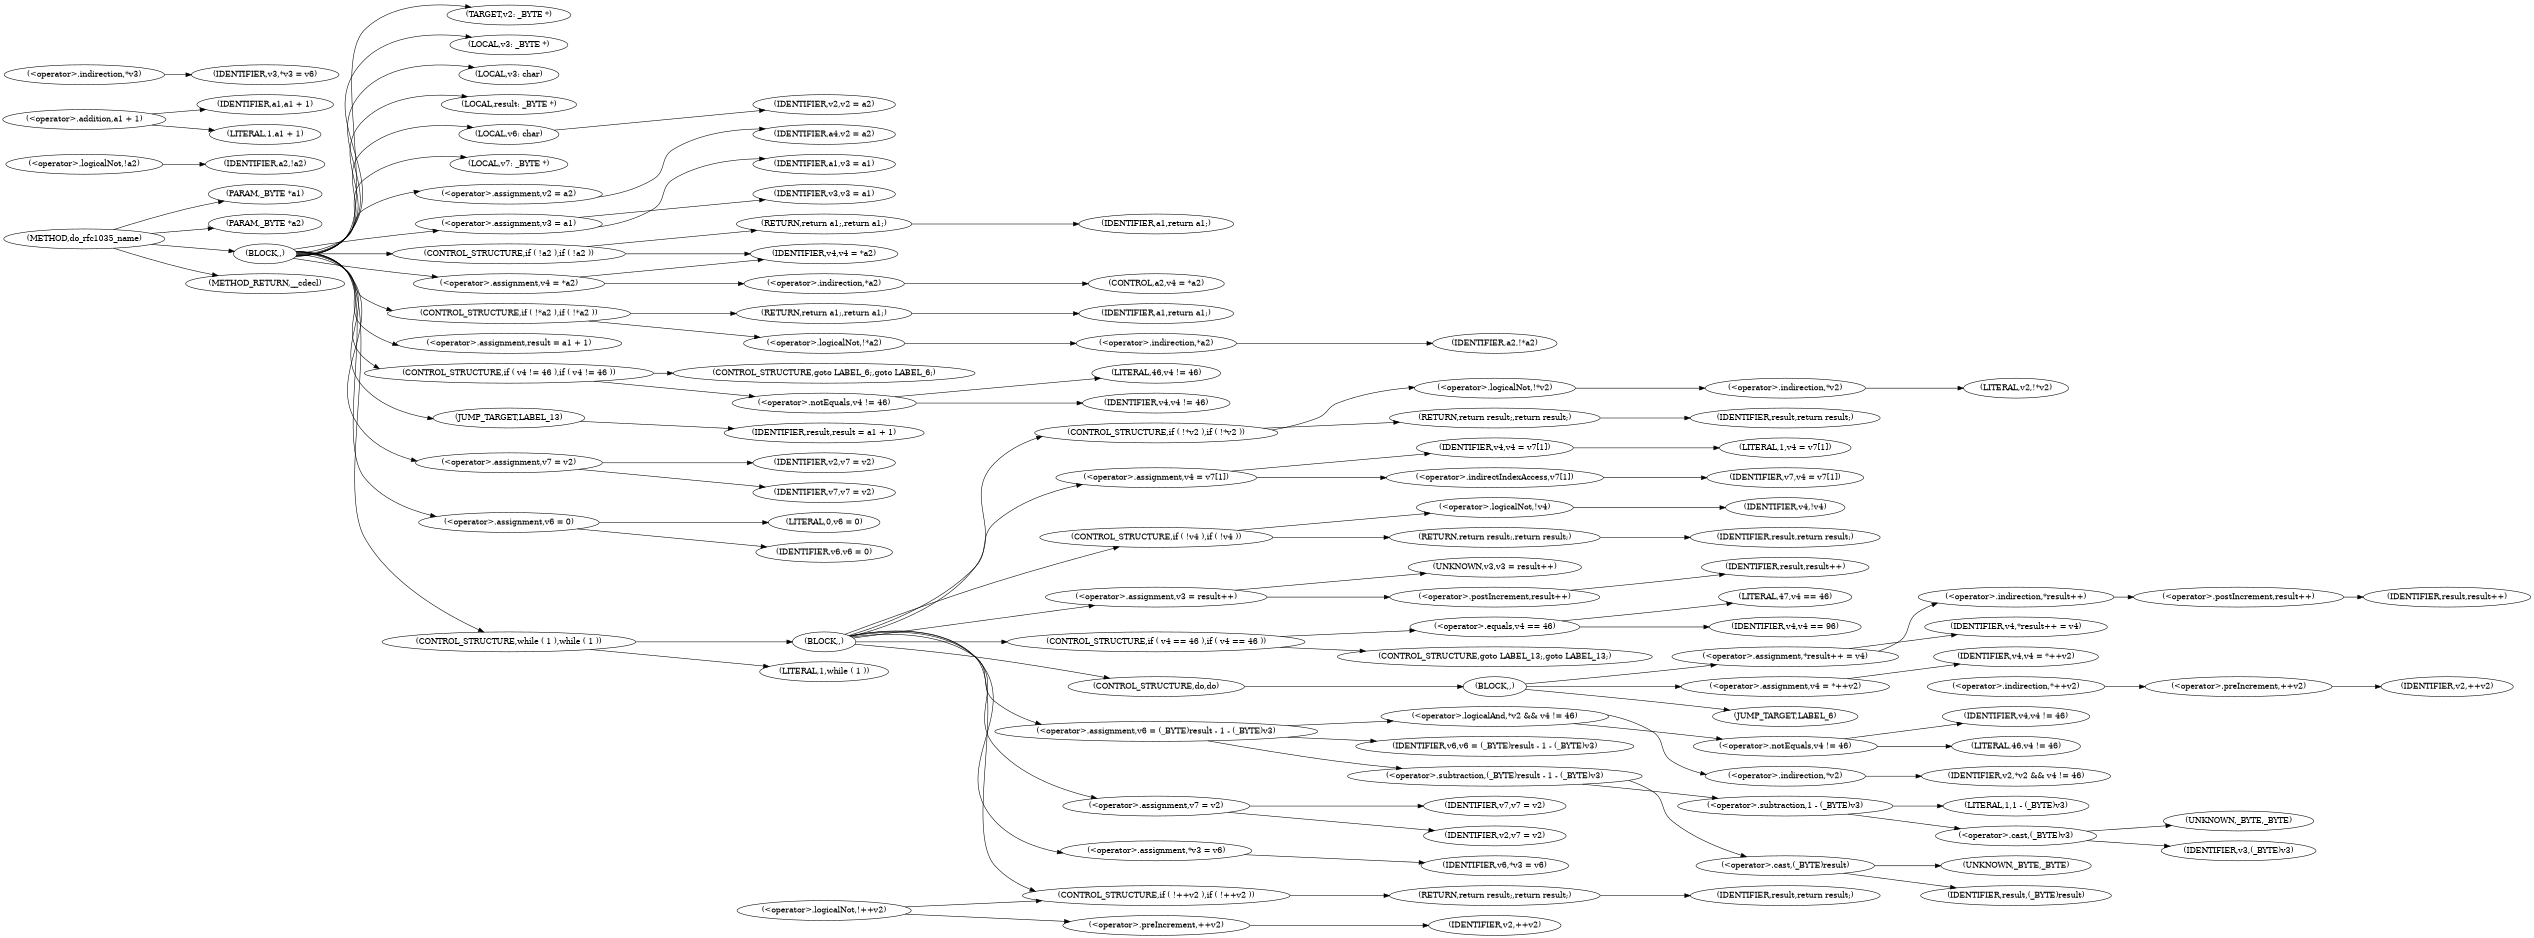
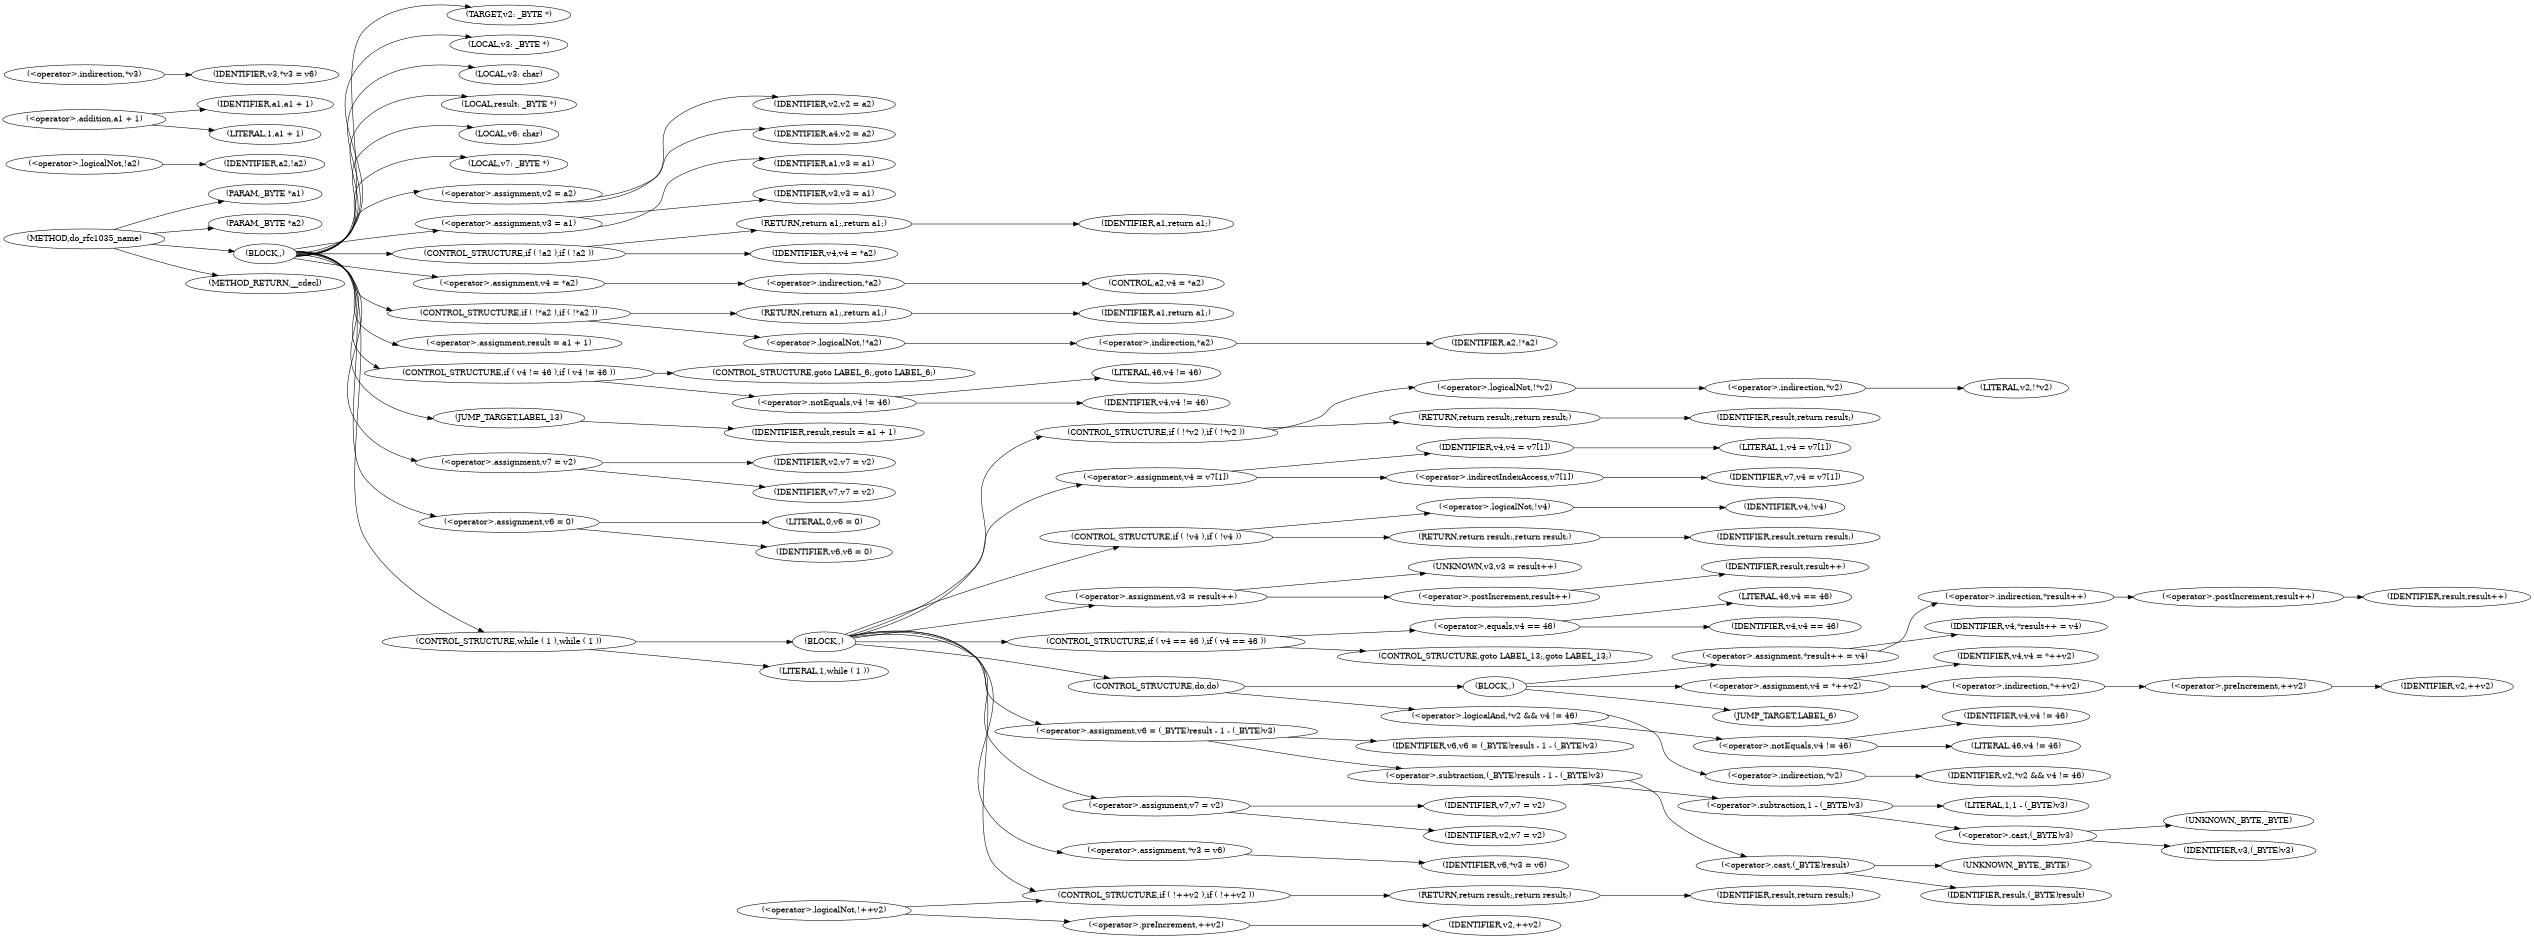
(657, 120) -> (663, 143)
(669, 269) -> none
(1785, 597) -> (1785, 597)
(1785, 627) -> (1785, 627)
none -> (1906, 687)
(1338, 723) -> (1317, 701)
